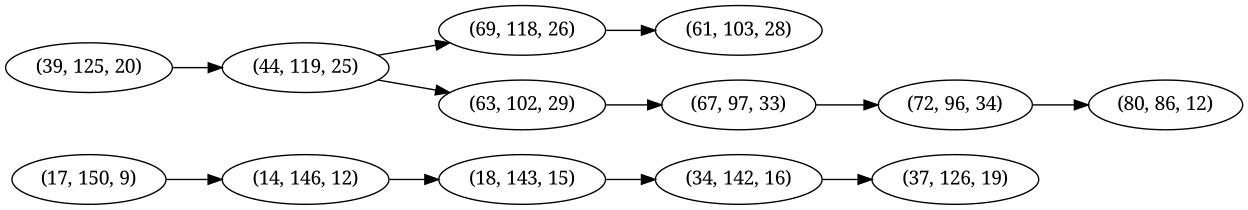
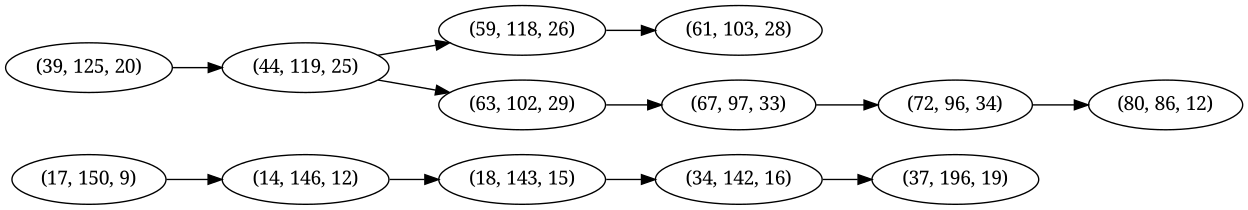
(522, 30) -> (522, 30)
(955, 179) -> (955, 179)
